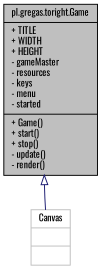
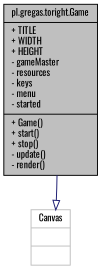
(45, 197) -> (57, 188)
